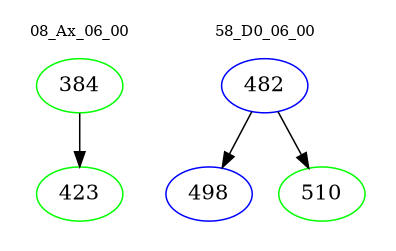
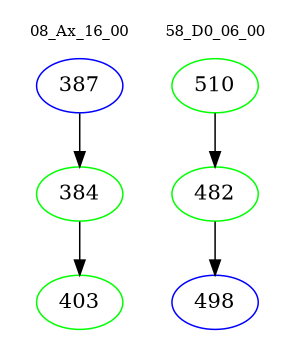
(80, 32) -> (80, 32)
none -> (80, 86)
(265, 86) -> (215, 194)
(290, 133) -> (215, 133)
(80, 194) -> (80, 302)
